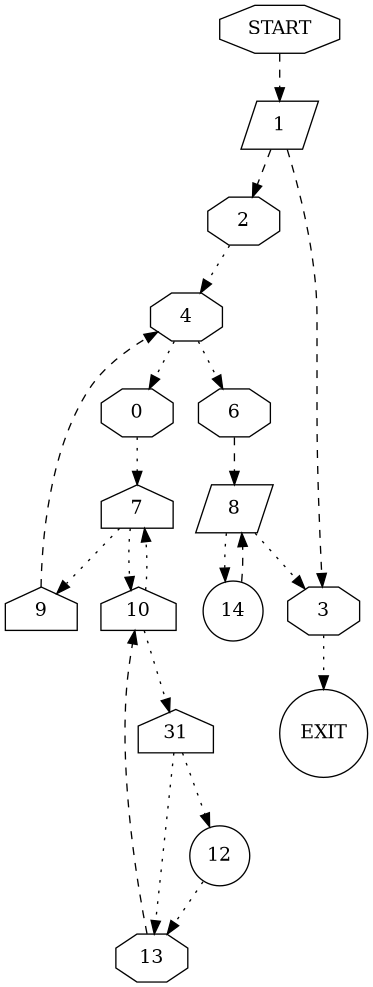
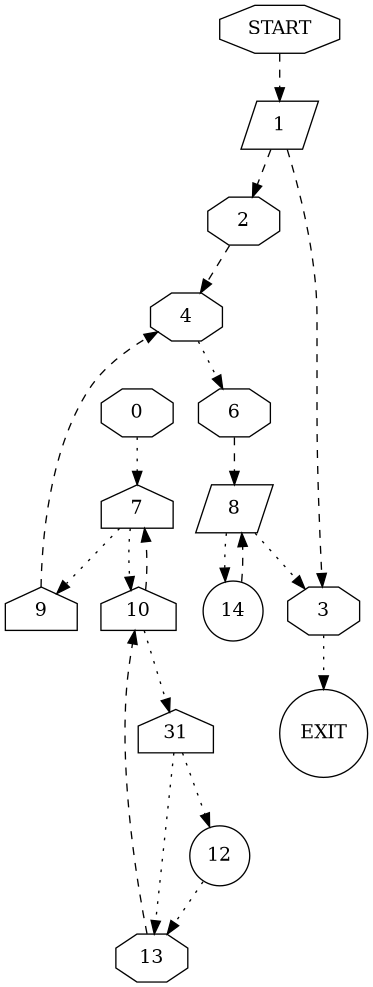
(219, 263) -> (219, 263)
(165, 359) -> none
(147, 566) -> (147, 566)
